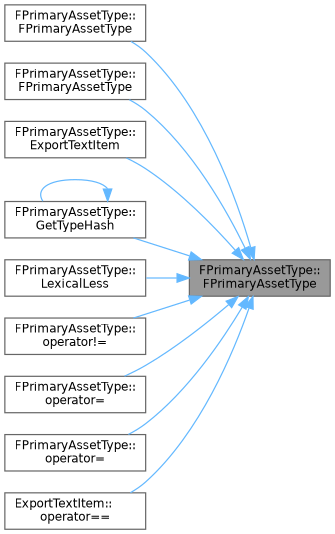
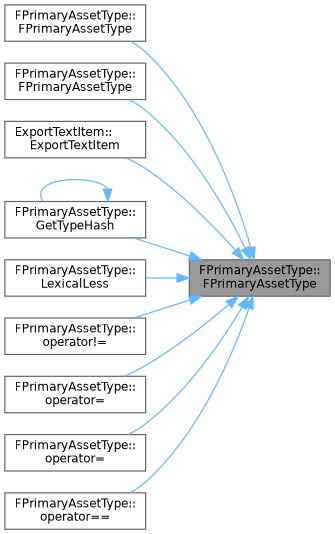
(75, 140) -> (75, 140)
(75, 511) -> (75, 511)
